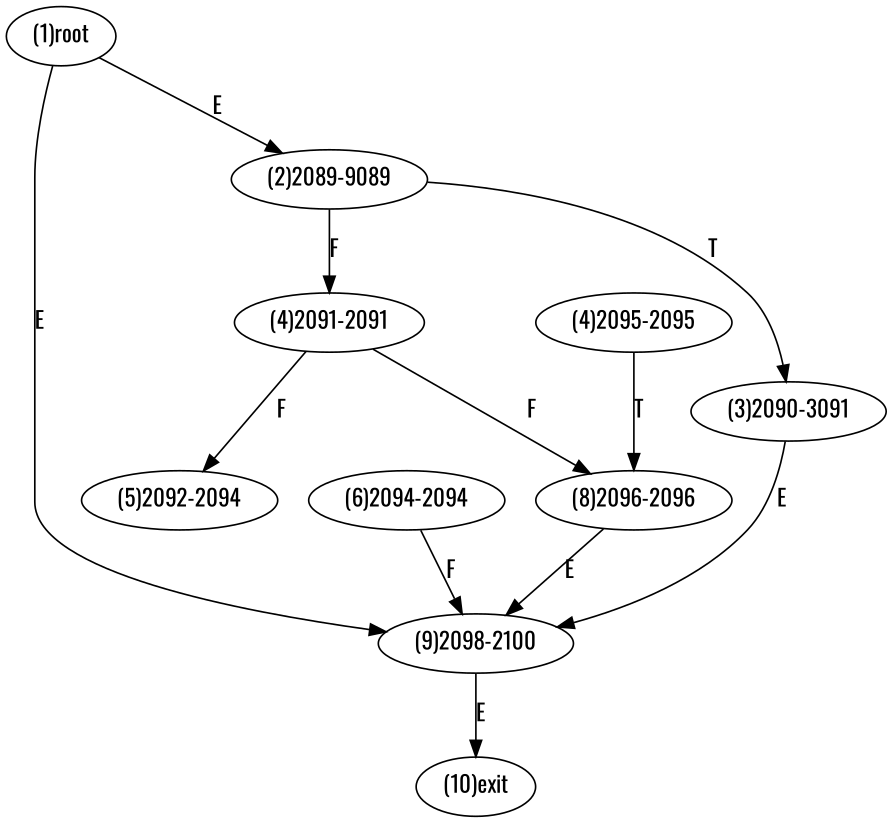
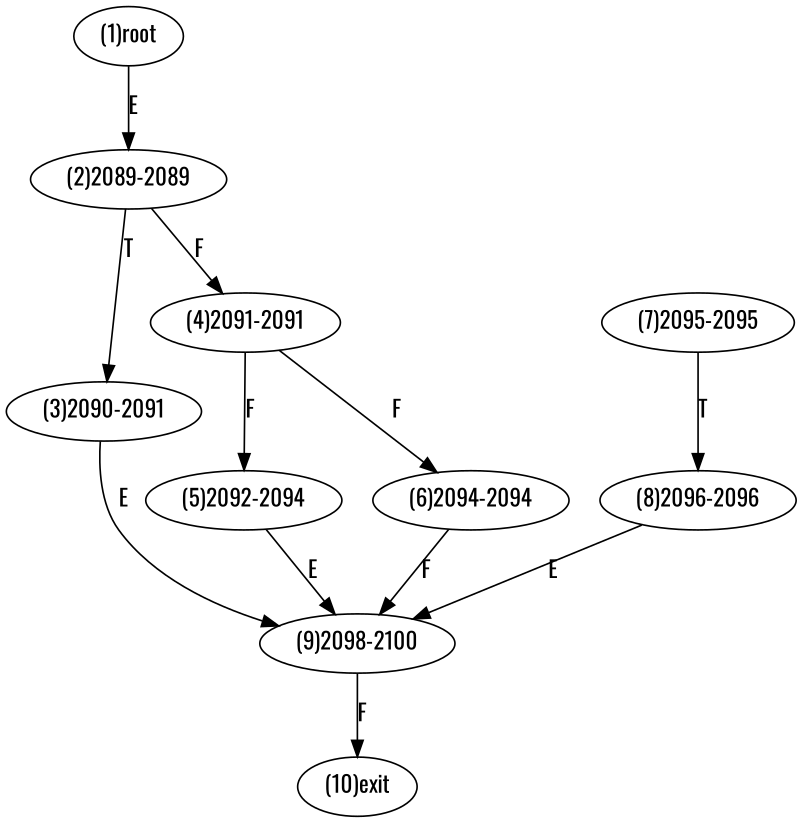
(329, 179) -> (129, 179)
(634, 323) -> (698, 323)
(475, 407) -> (351, 406)
(789, 411) -> (104, 411)
(35, 470) -> (295, 566)
(482, 715) -> (362, 715)
